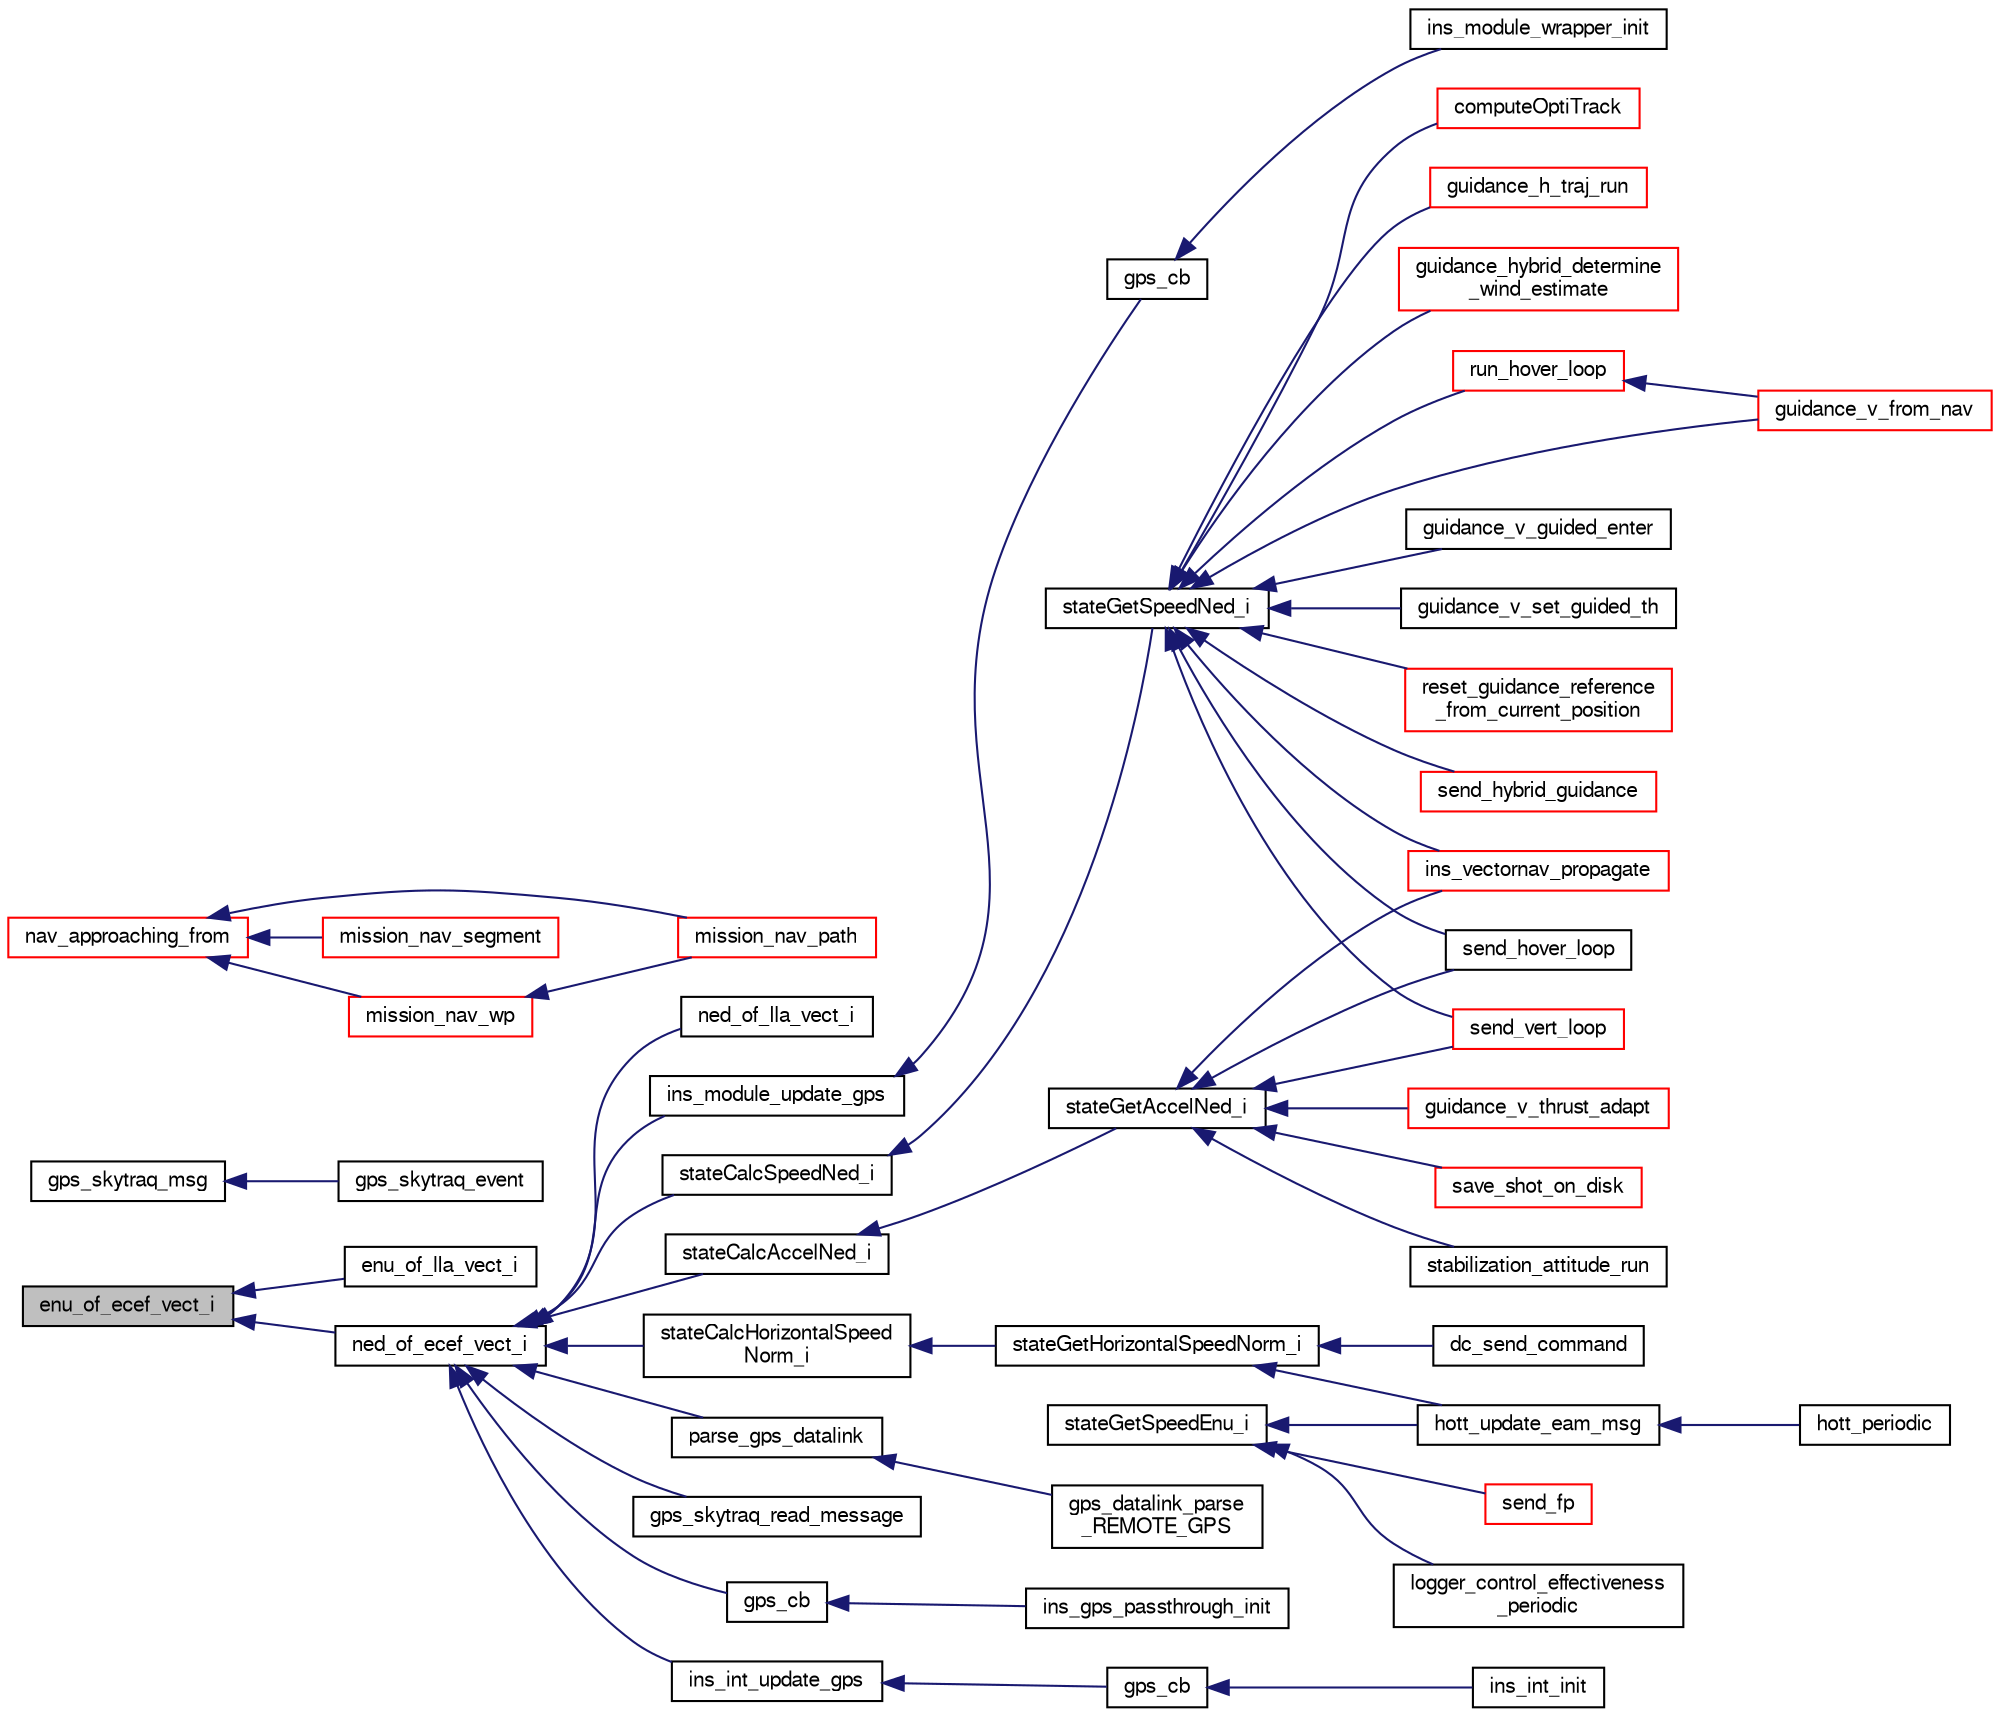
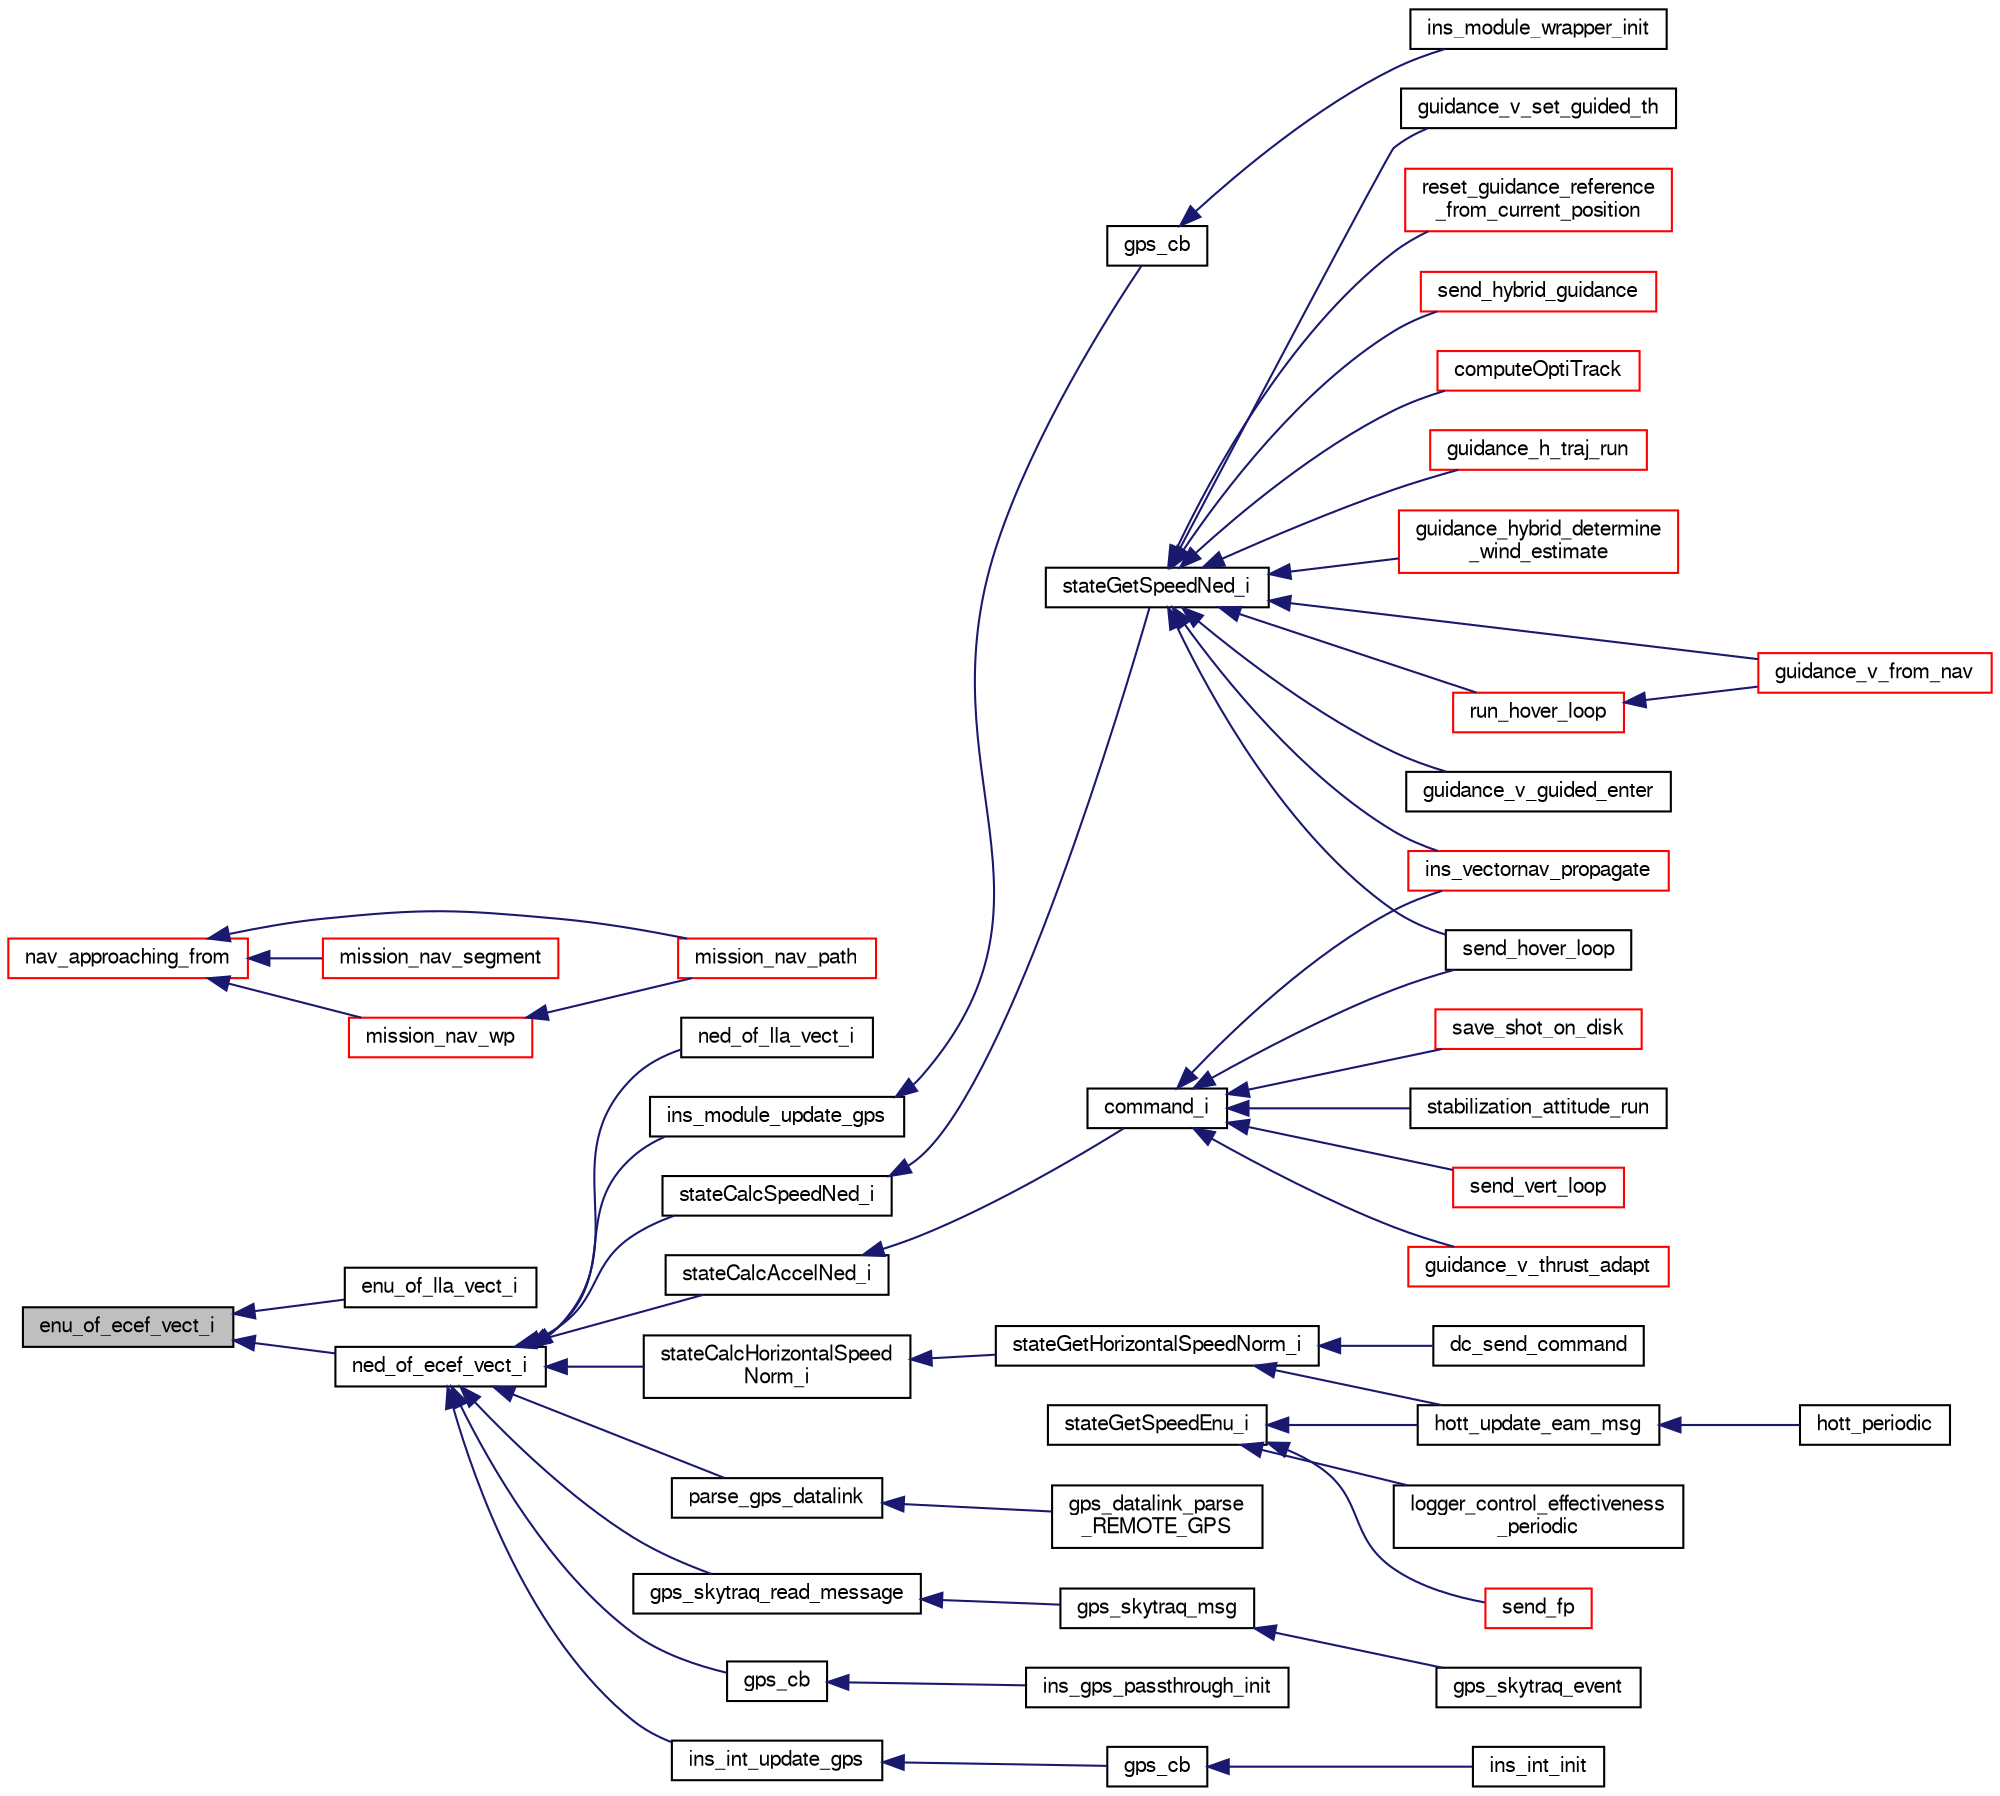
(1278, 862) -> none
(1157, 1108) -> (1157, 1108)
none -> (1001, 1602)
